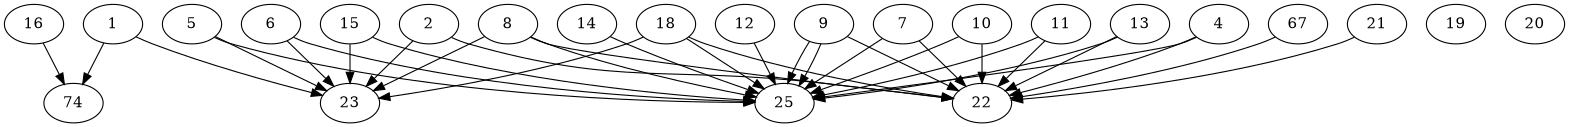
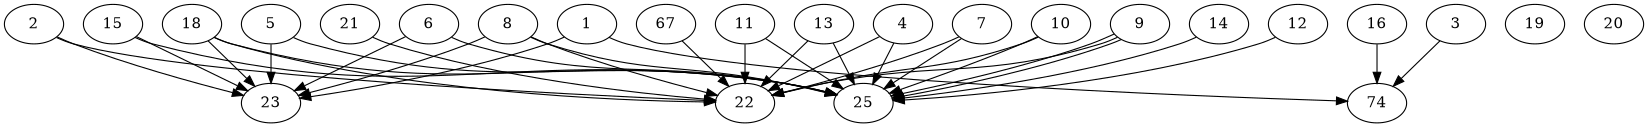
none -> (1456, 24)
